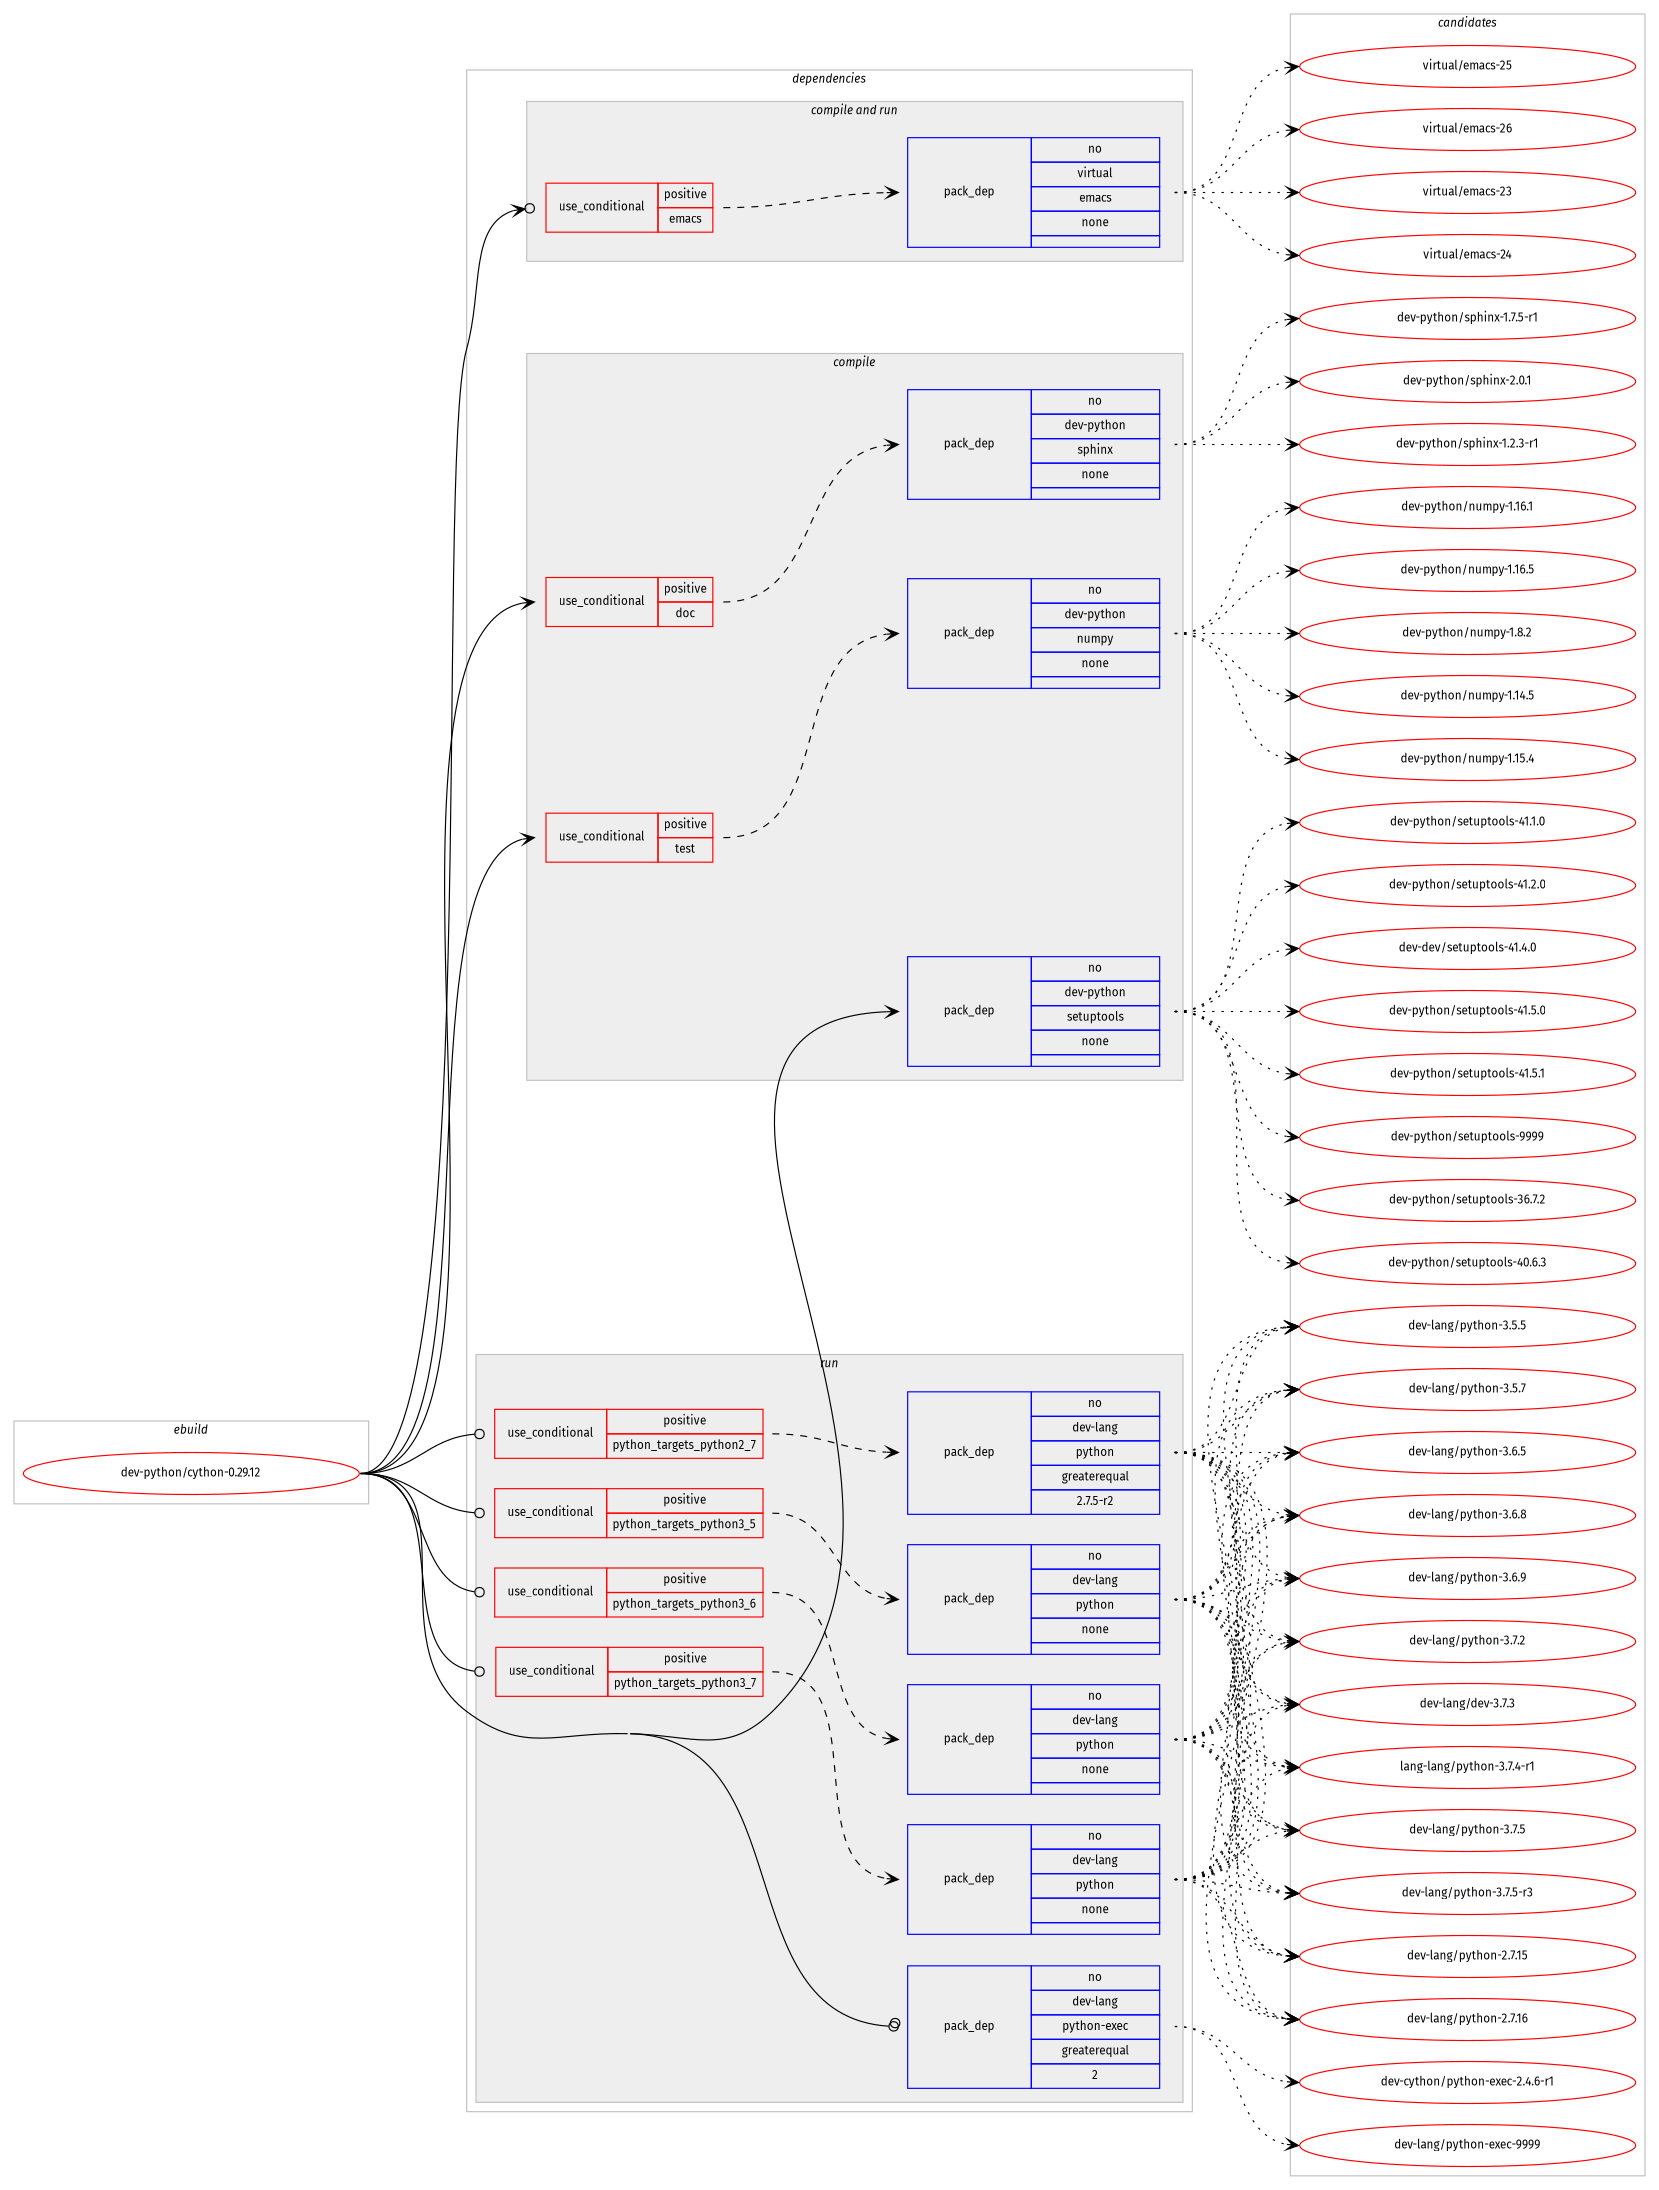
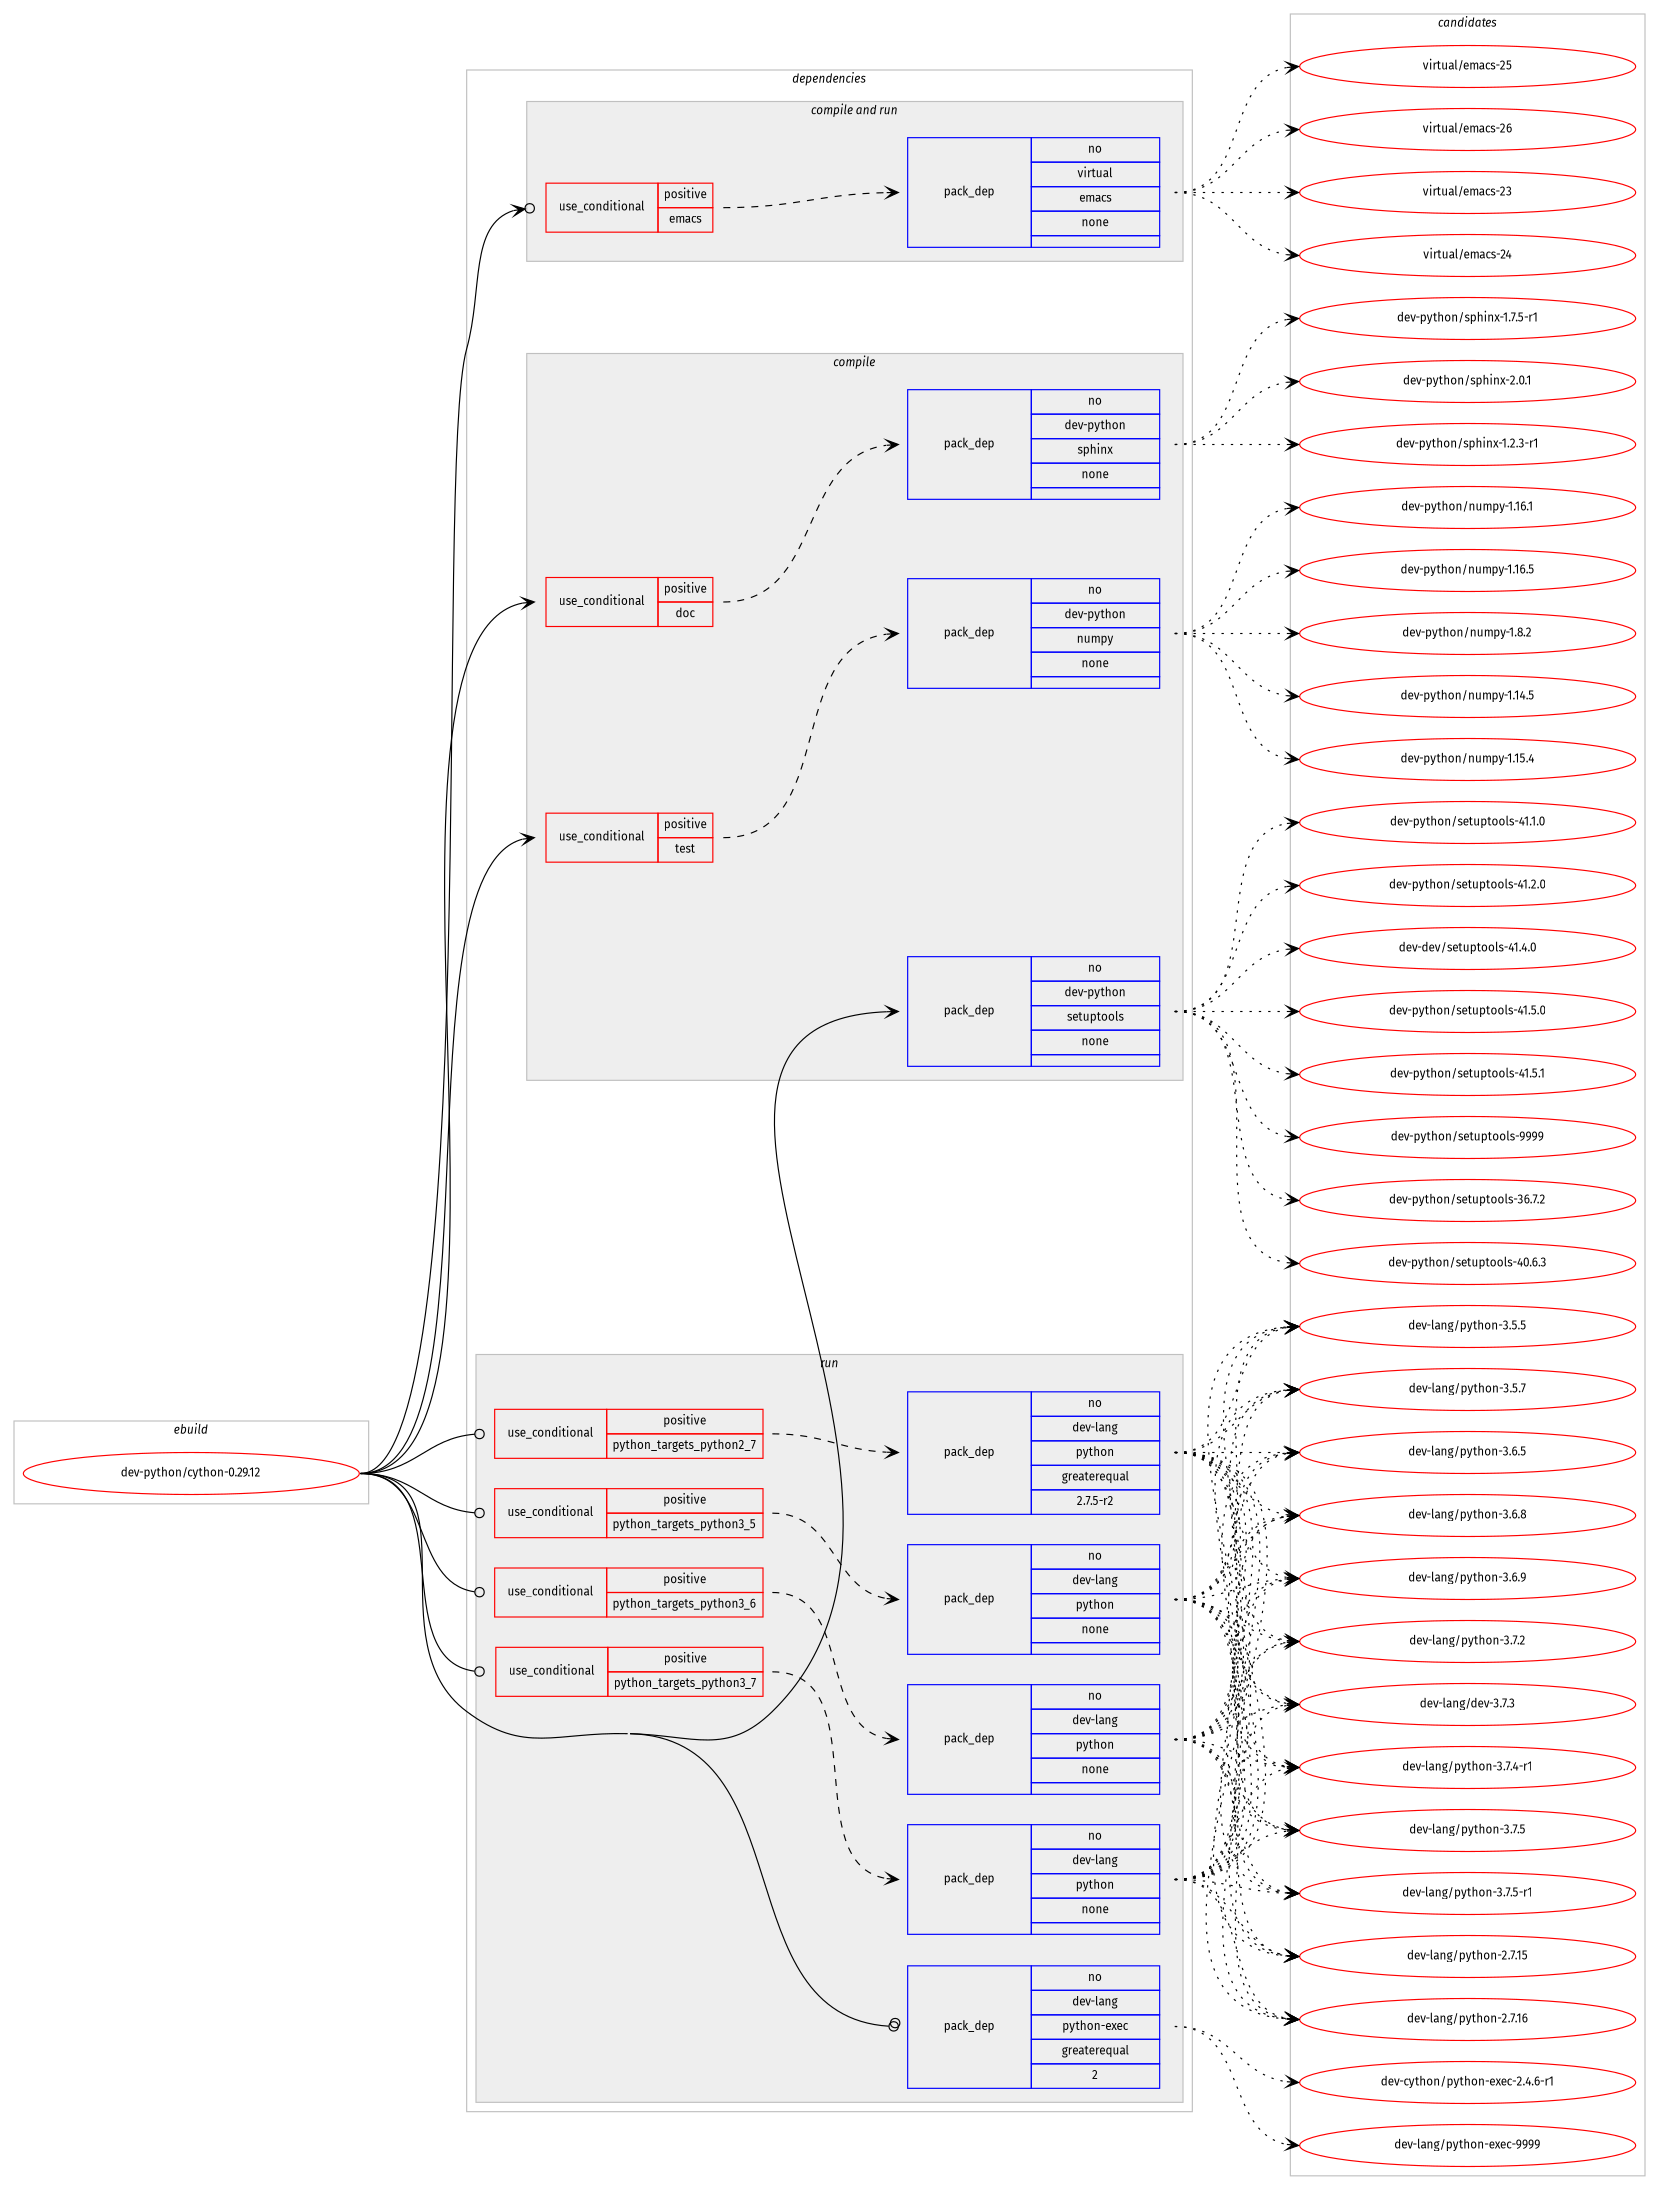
(1468, 1768) -> (1468, 1768)
(1468, 1894) -> (1468, 1894)
